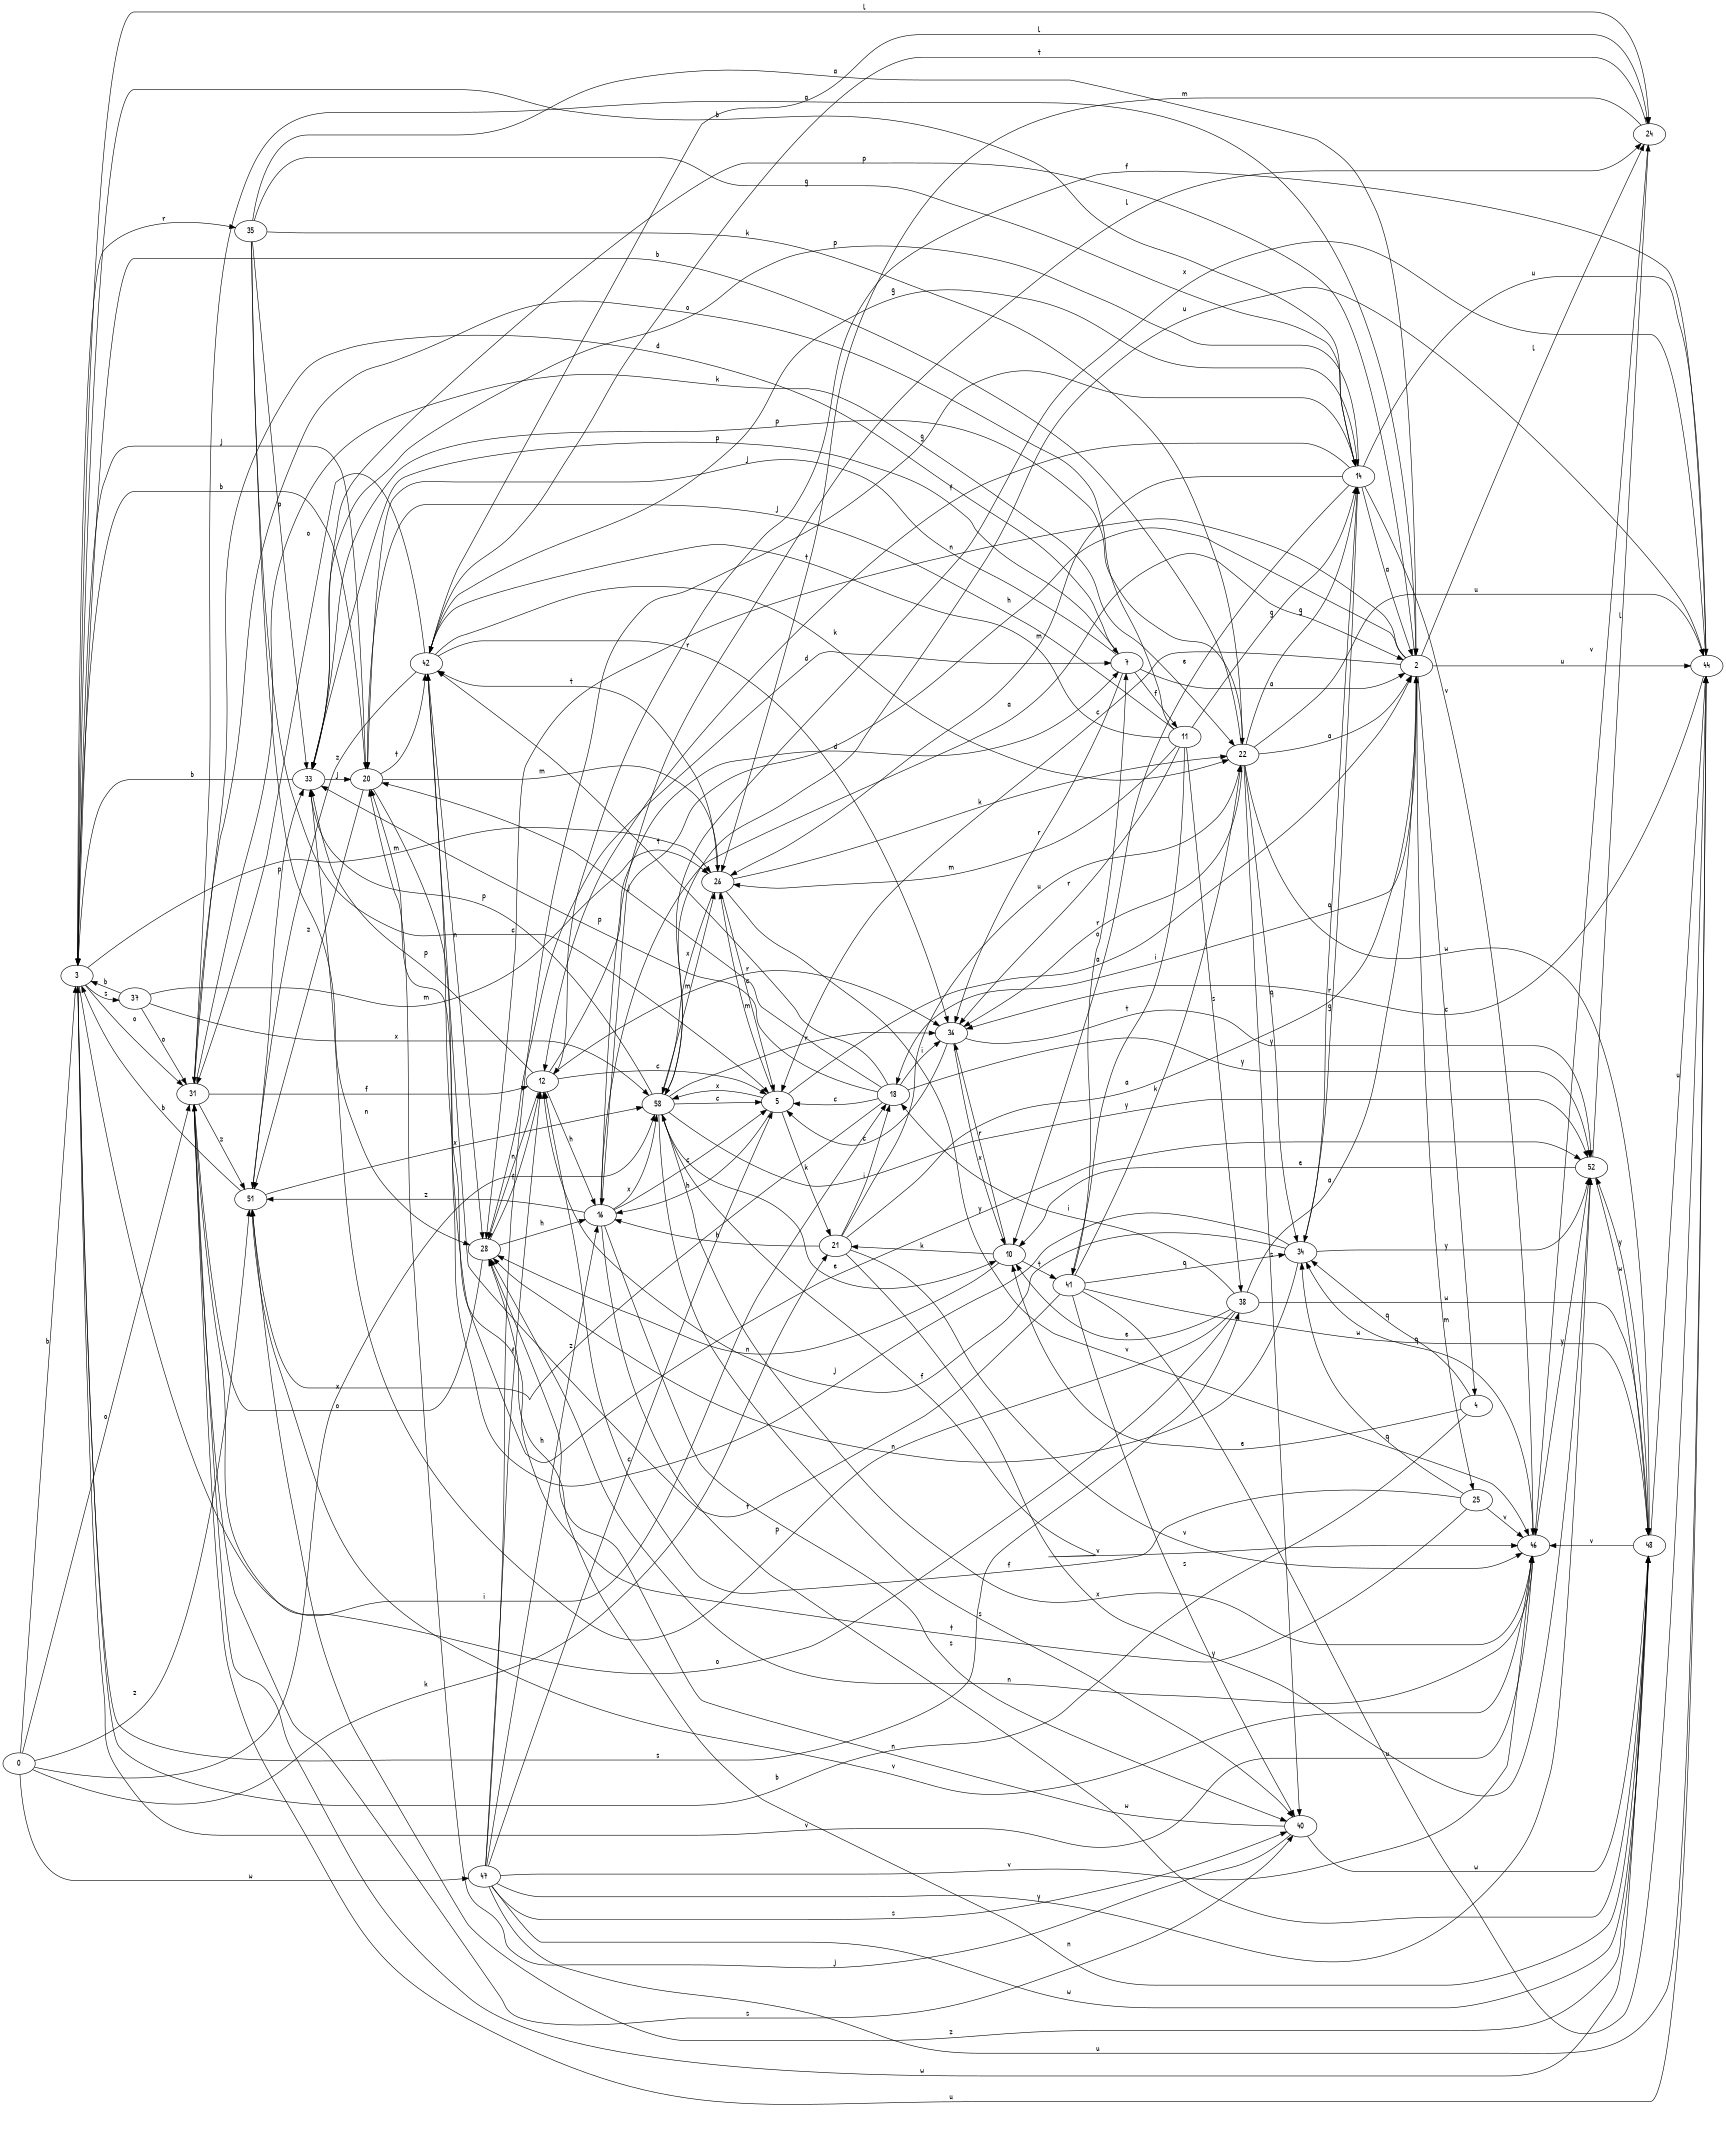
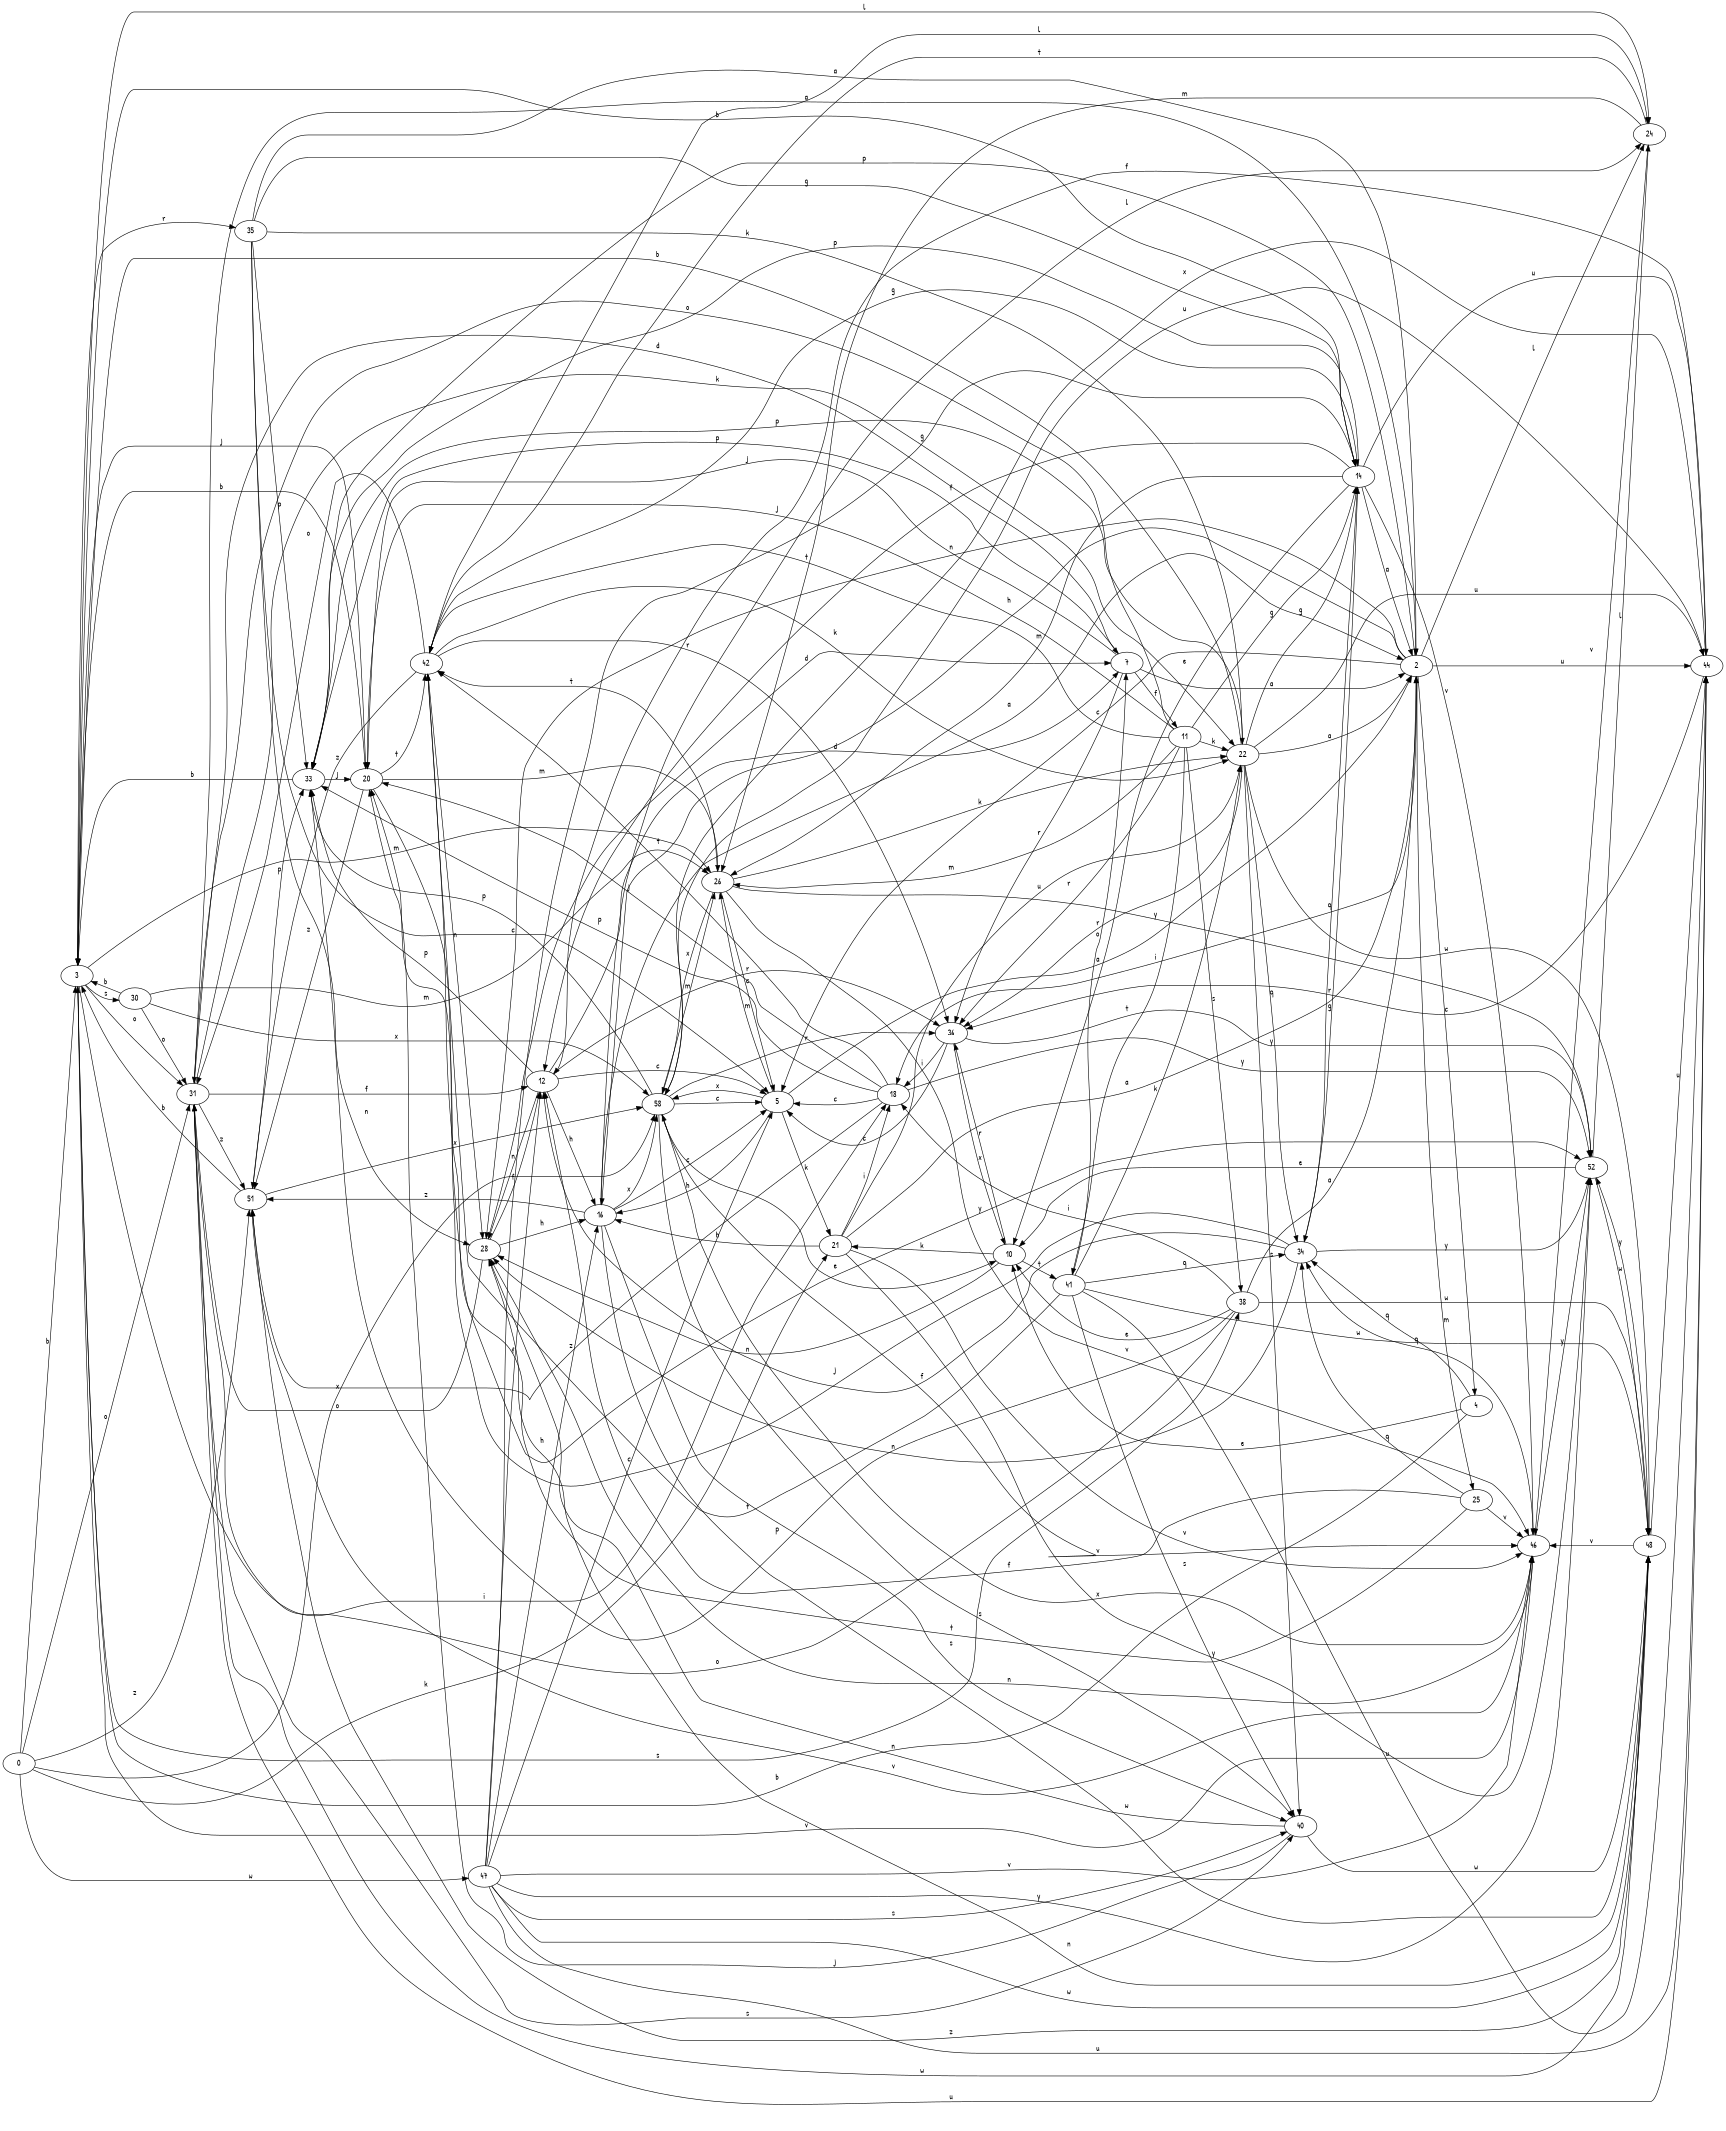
none -> (1211, 745)
(135, 999) -> (135, 999)
(921, 1059) -> (928, 1064)
(1126, 1112) -> (1189, 926)
